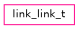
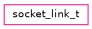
(39, 15) -> (46, 15)
